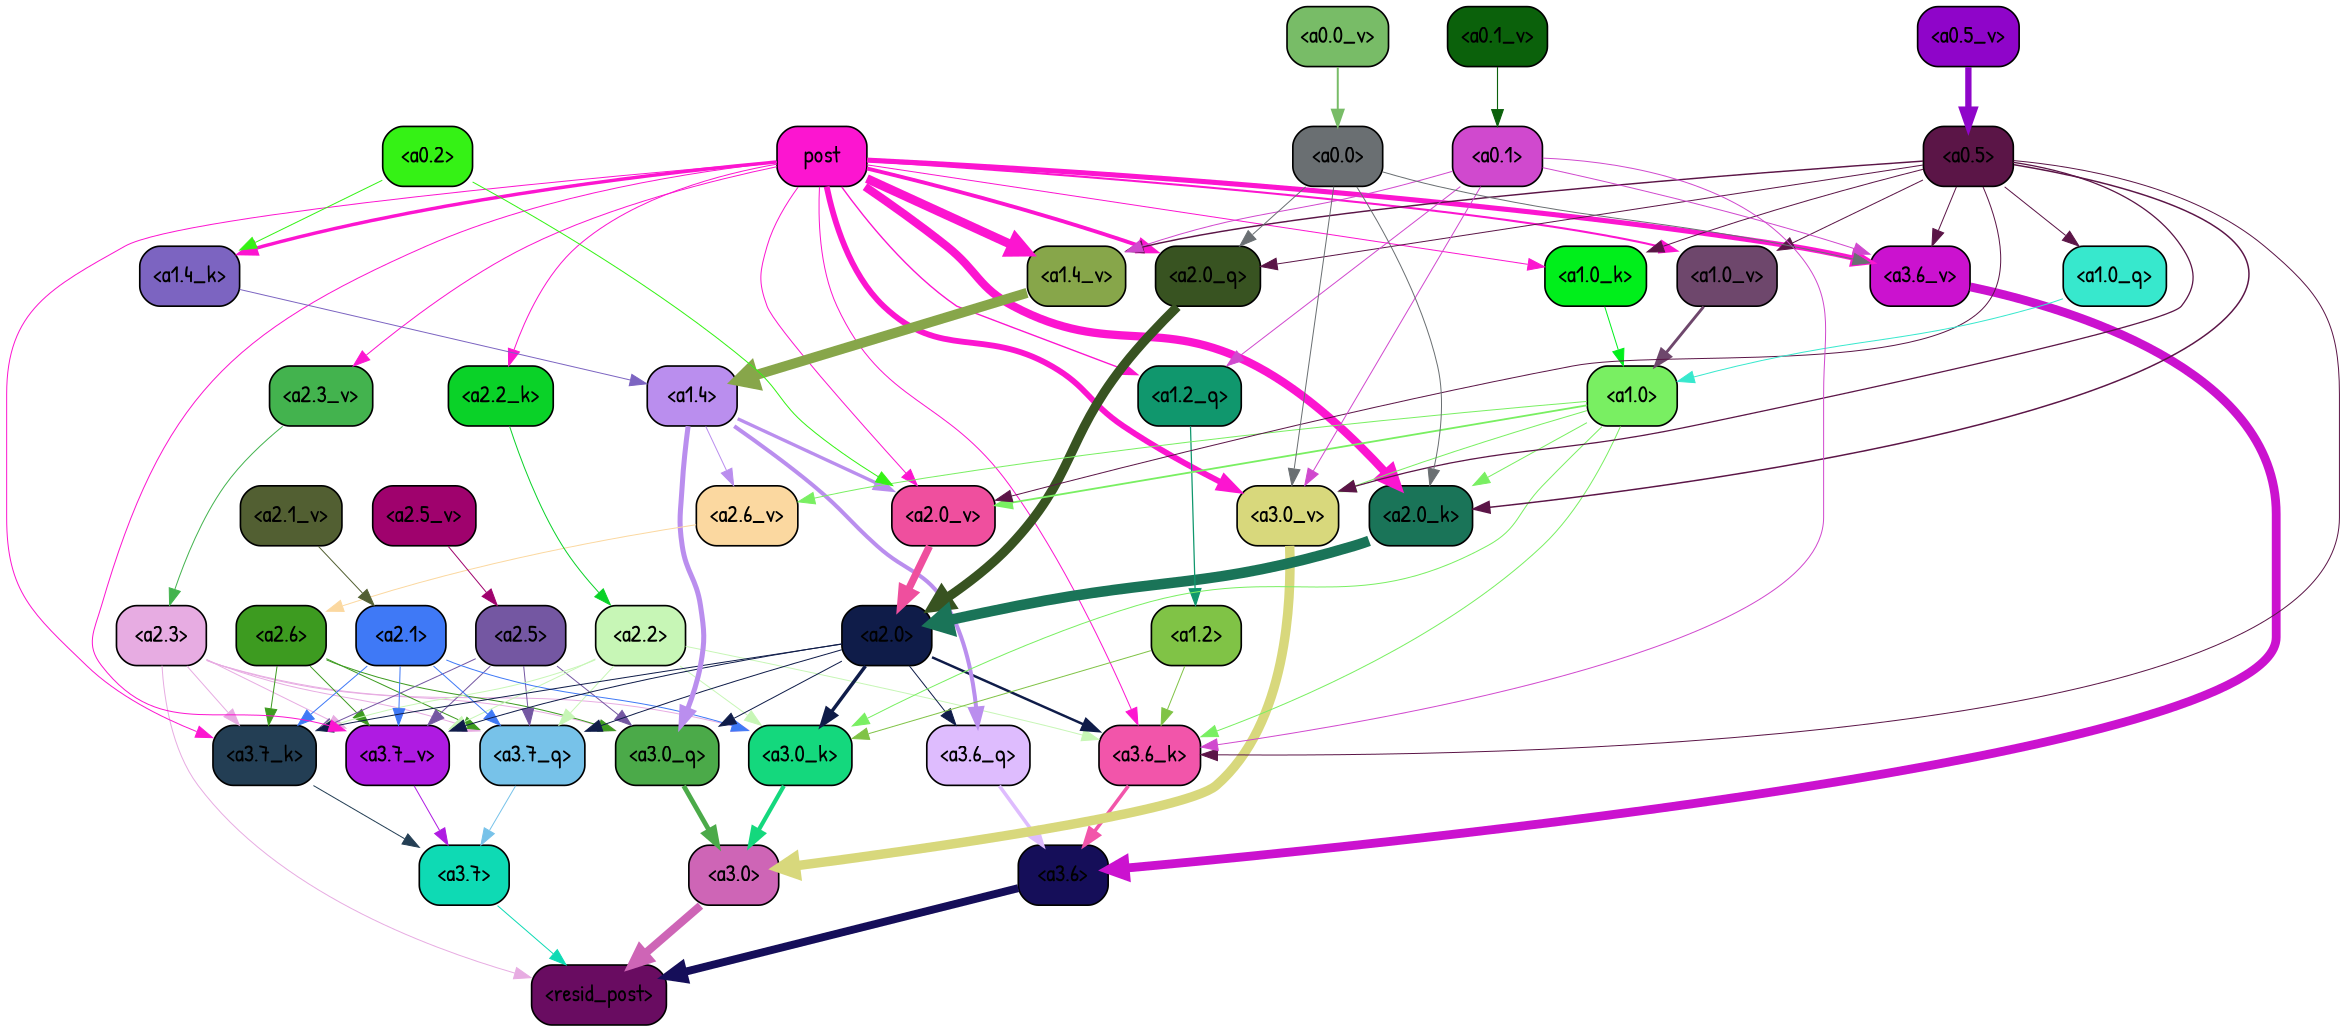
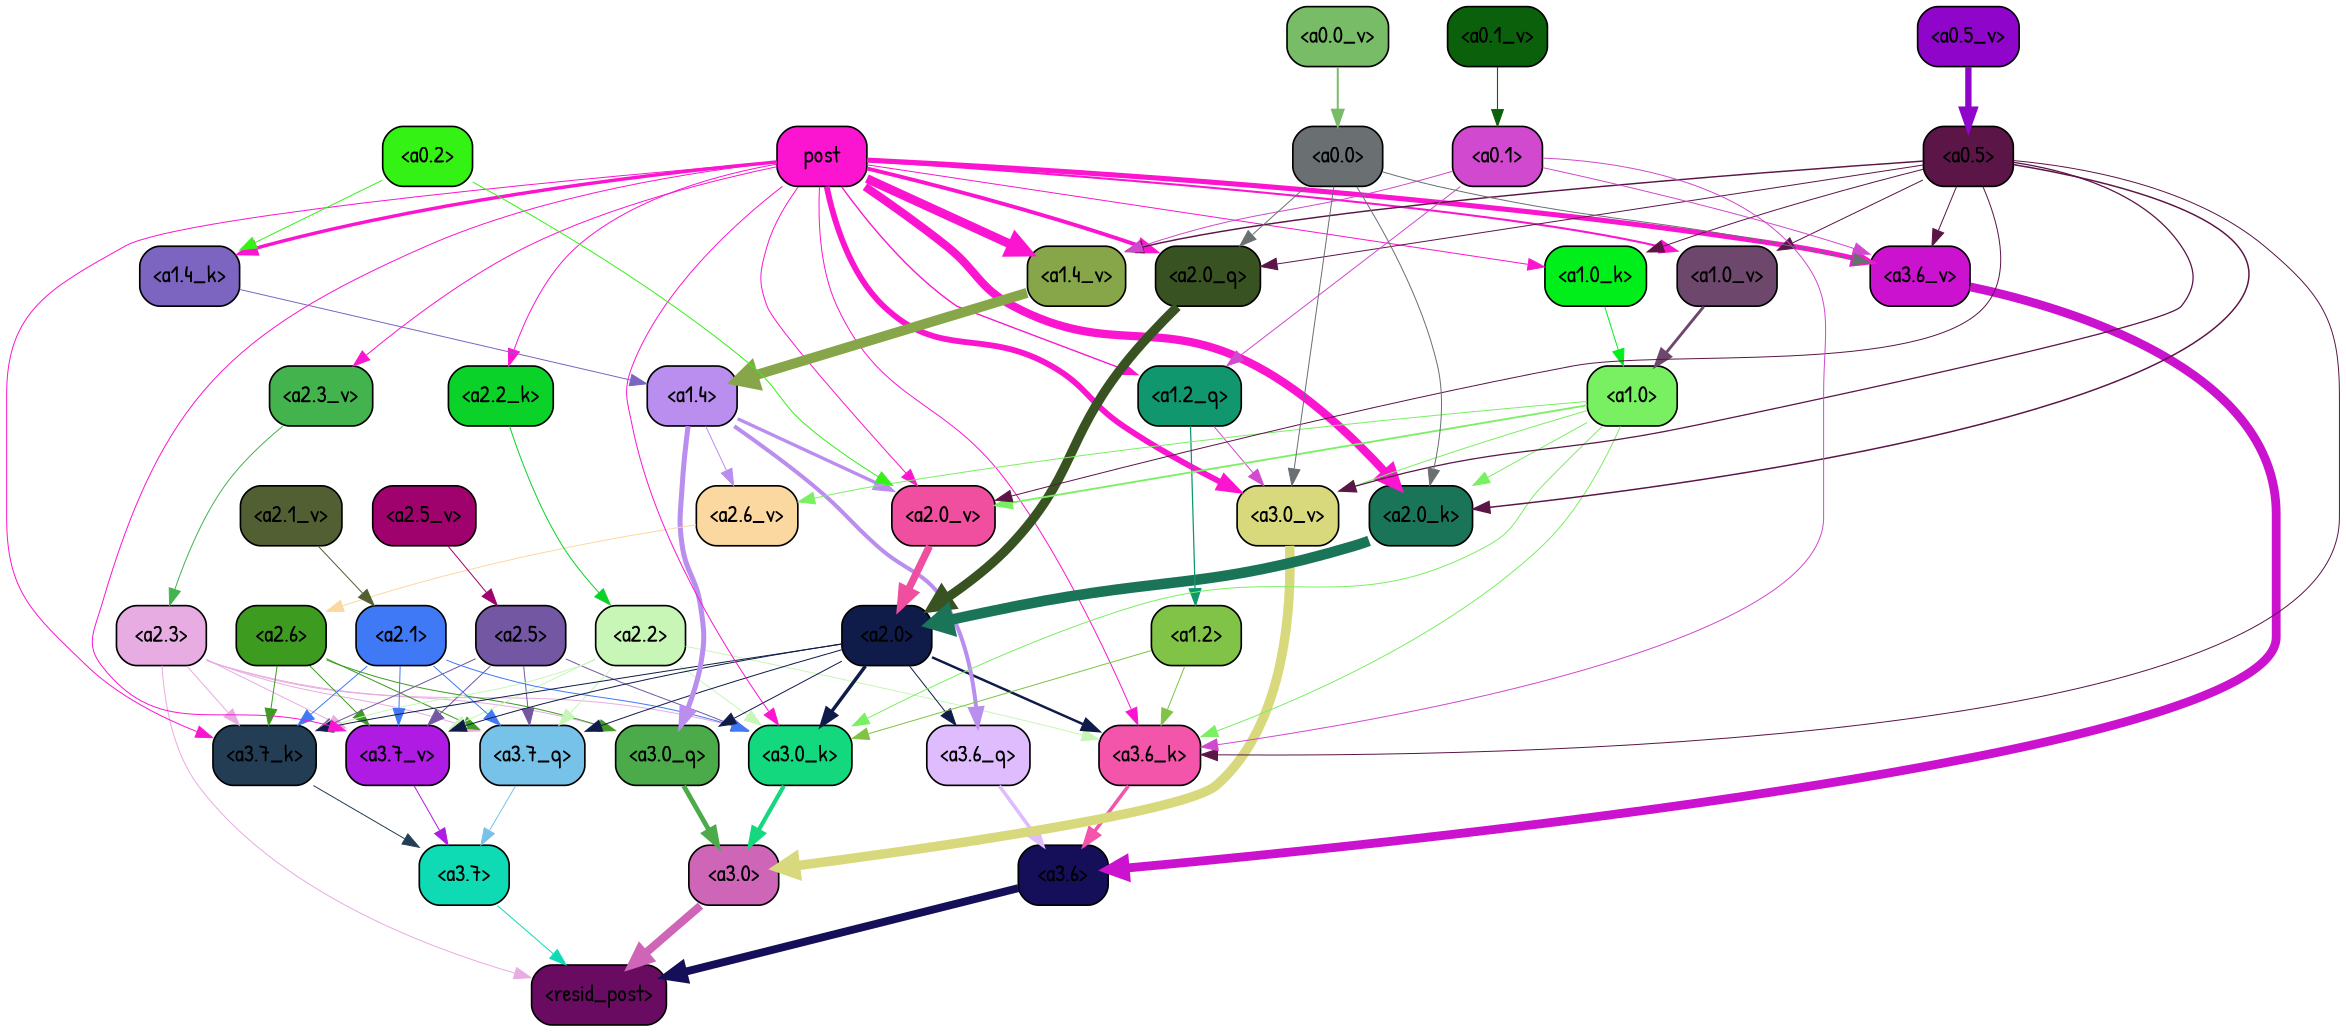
(2115, 276) -> none
(1397, 329) -> (1234, 451)
none -> (635, 436)
(588, 690) -> (649, 693)
